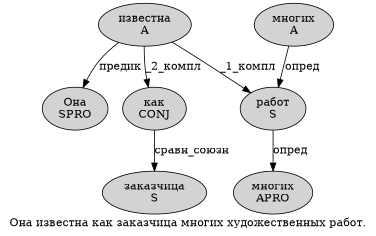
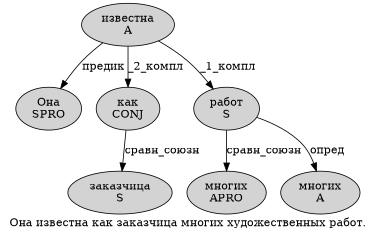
(285, 63) -> (291, 134)
(290, 151) -> (264, 151)
